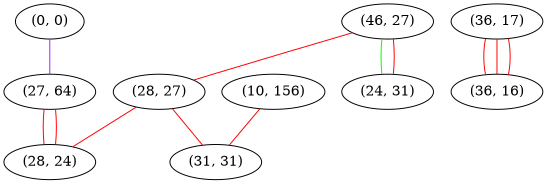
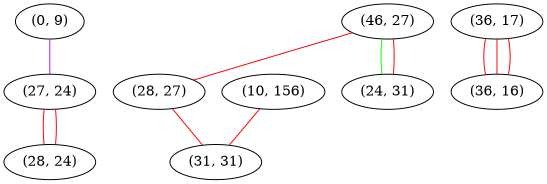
(50, 21) -> (50, 21)
(50, 92) -> (50, 92)
(104, 127) -> none
